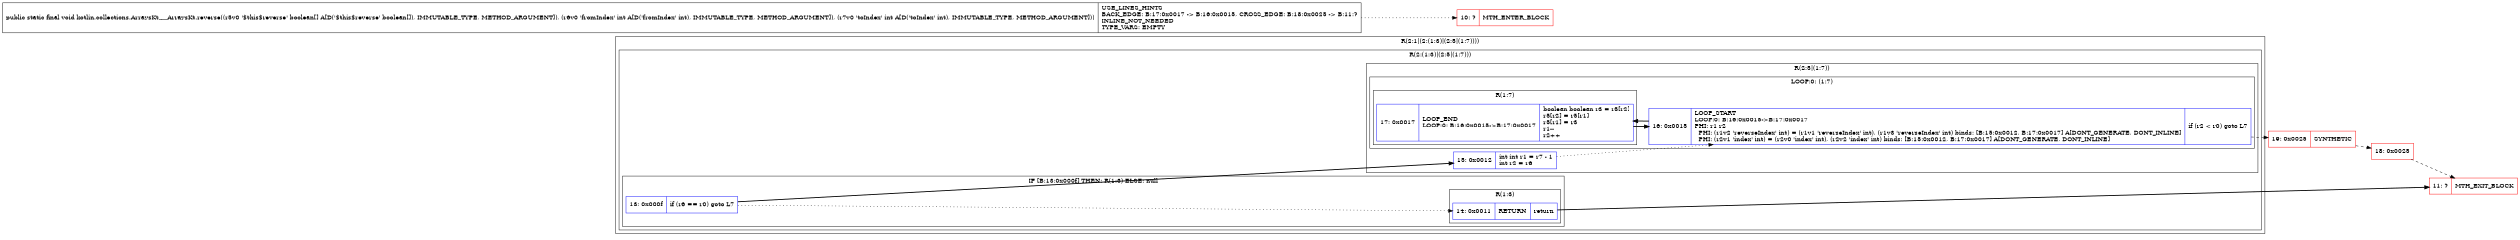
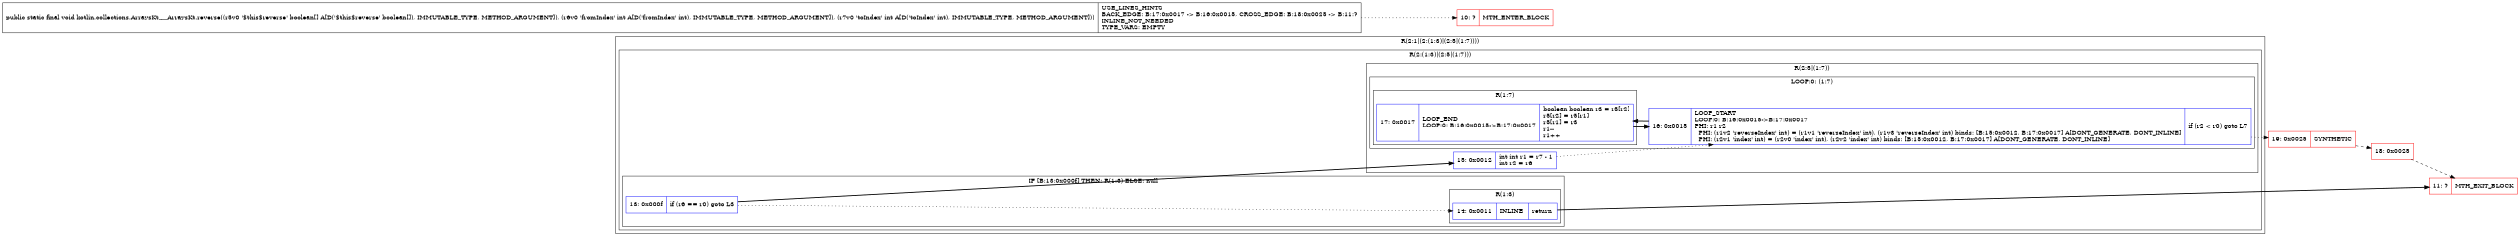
(1552, 135) -> (1552, 135)
(2257, 137) -> (2257, 137)
(702, 205) -> (702, 205)
(1513, 211) -> (1512, 211)
